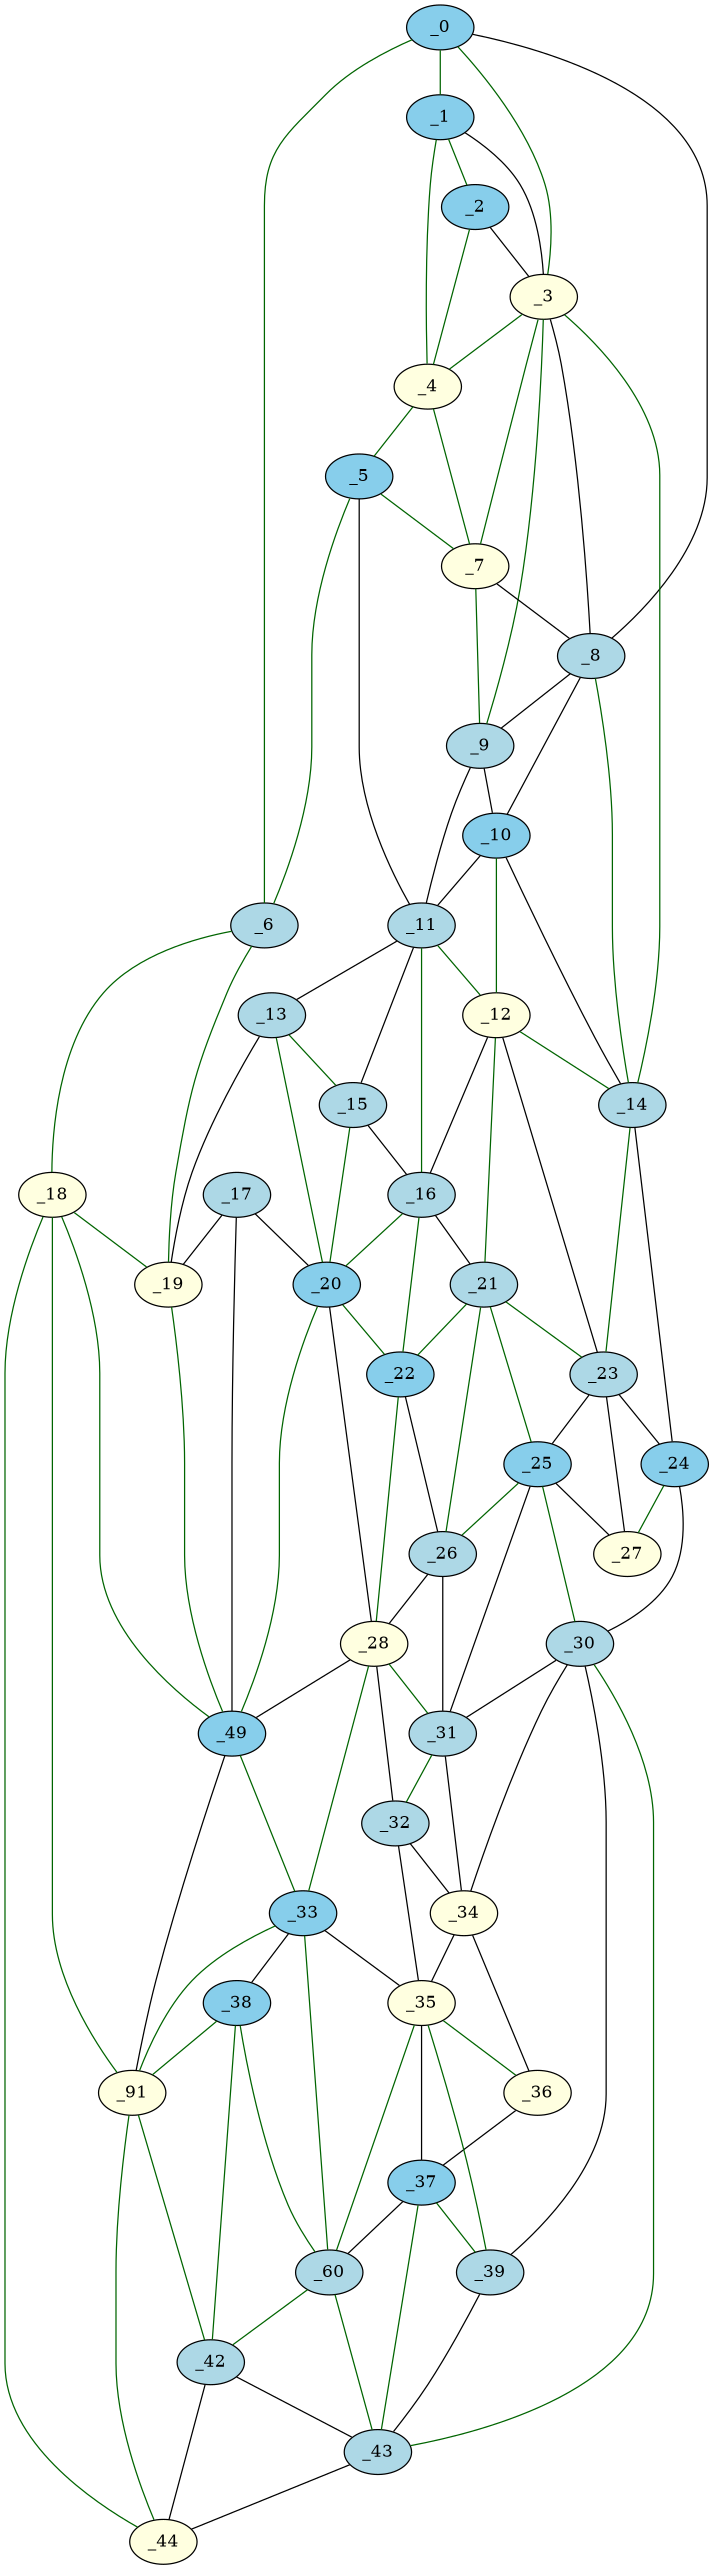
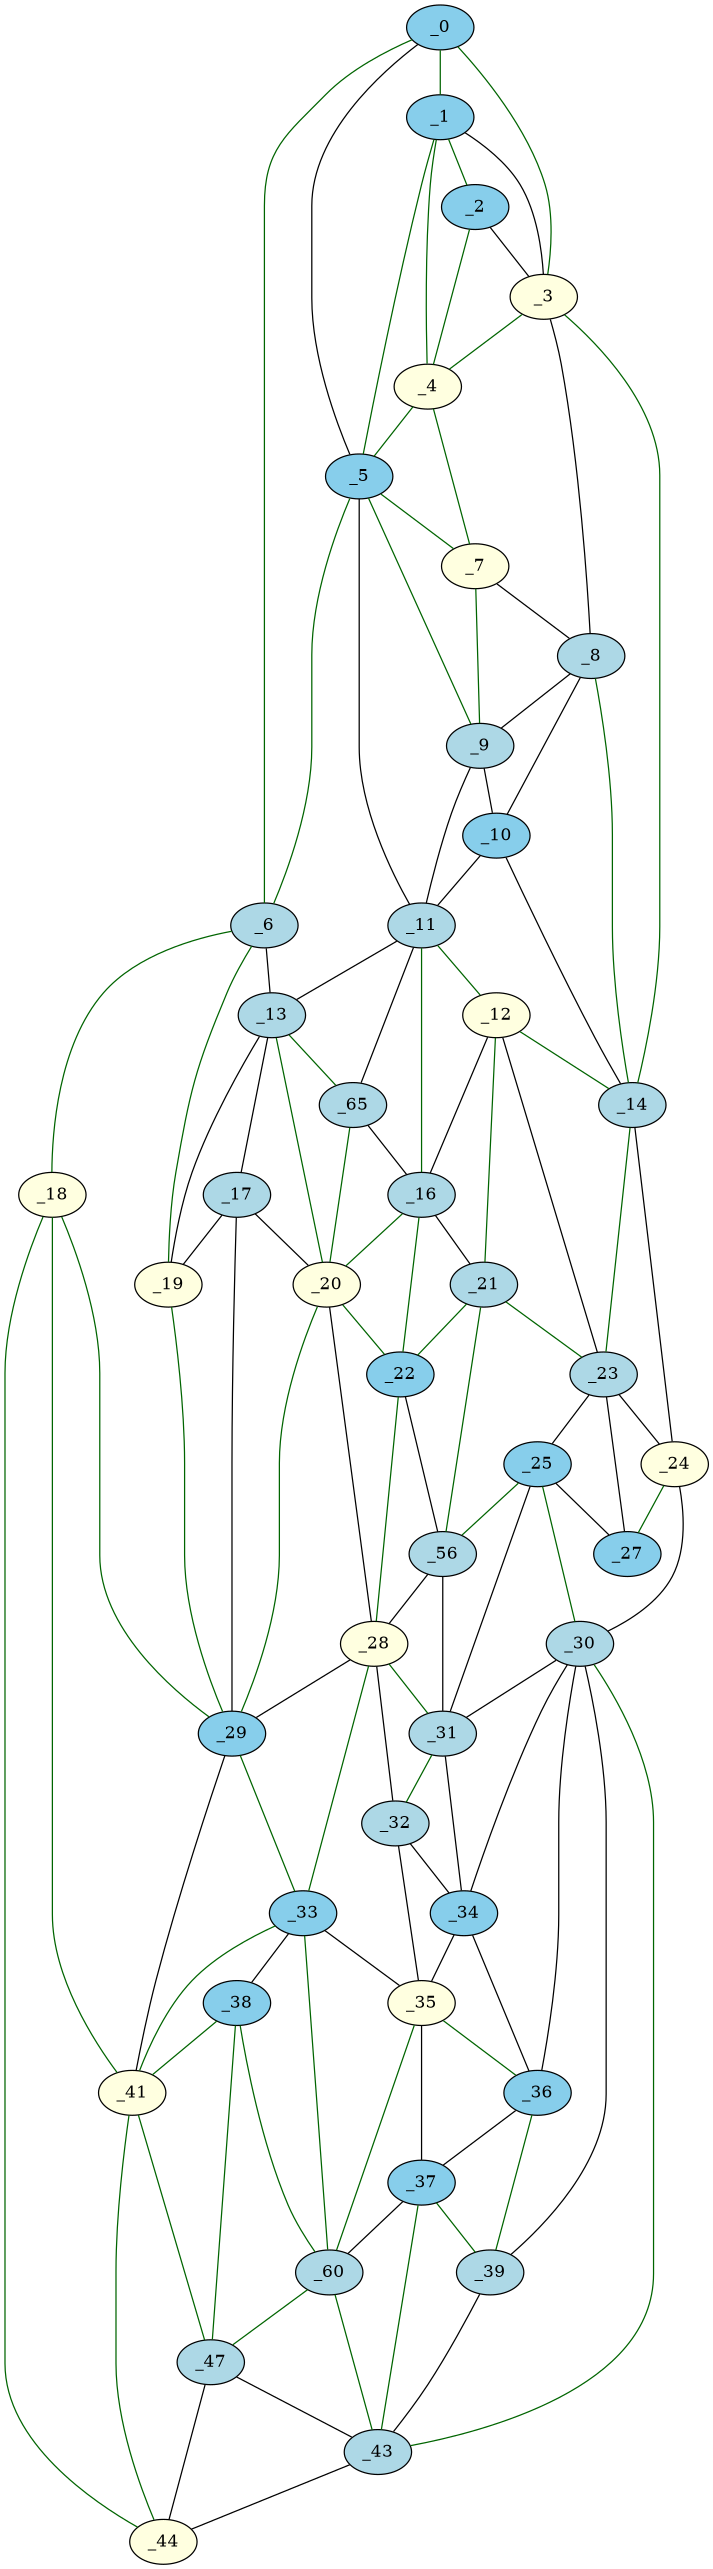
(707, 282) -> (312, 233)
none -> (396, 296)
(509, 432) -> none
(529, 524) -> (420, 611)
(496, 925) -> none
none -> (268, 970)
none -> (254, 1105)
(353, 1105) -> (353, 1105)
(110, 1240) -> none
(327, 1285) -> (327, 1285)
(511, 1374) -> none
(675, 1464) -> (675, 1464)
(443, 1554) -> (443, 1554)
(627, 1554) -> (627, 1554)
(232, 1734) -> (232, 1734)
none -> (559, 1868)
(464, 1913) -> (464, 1913)
(132, 2093) -> (132, 2093)
(538, 2093) -> (538, 2093)
(460, 2137) -> (514, 2183)
(211, 2362) -> (211, 2362)
